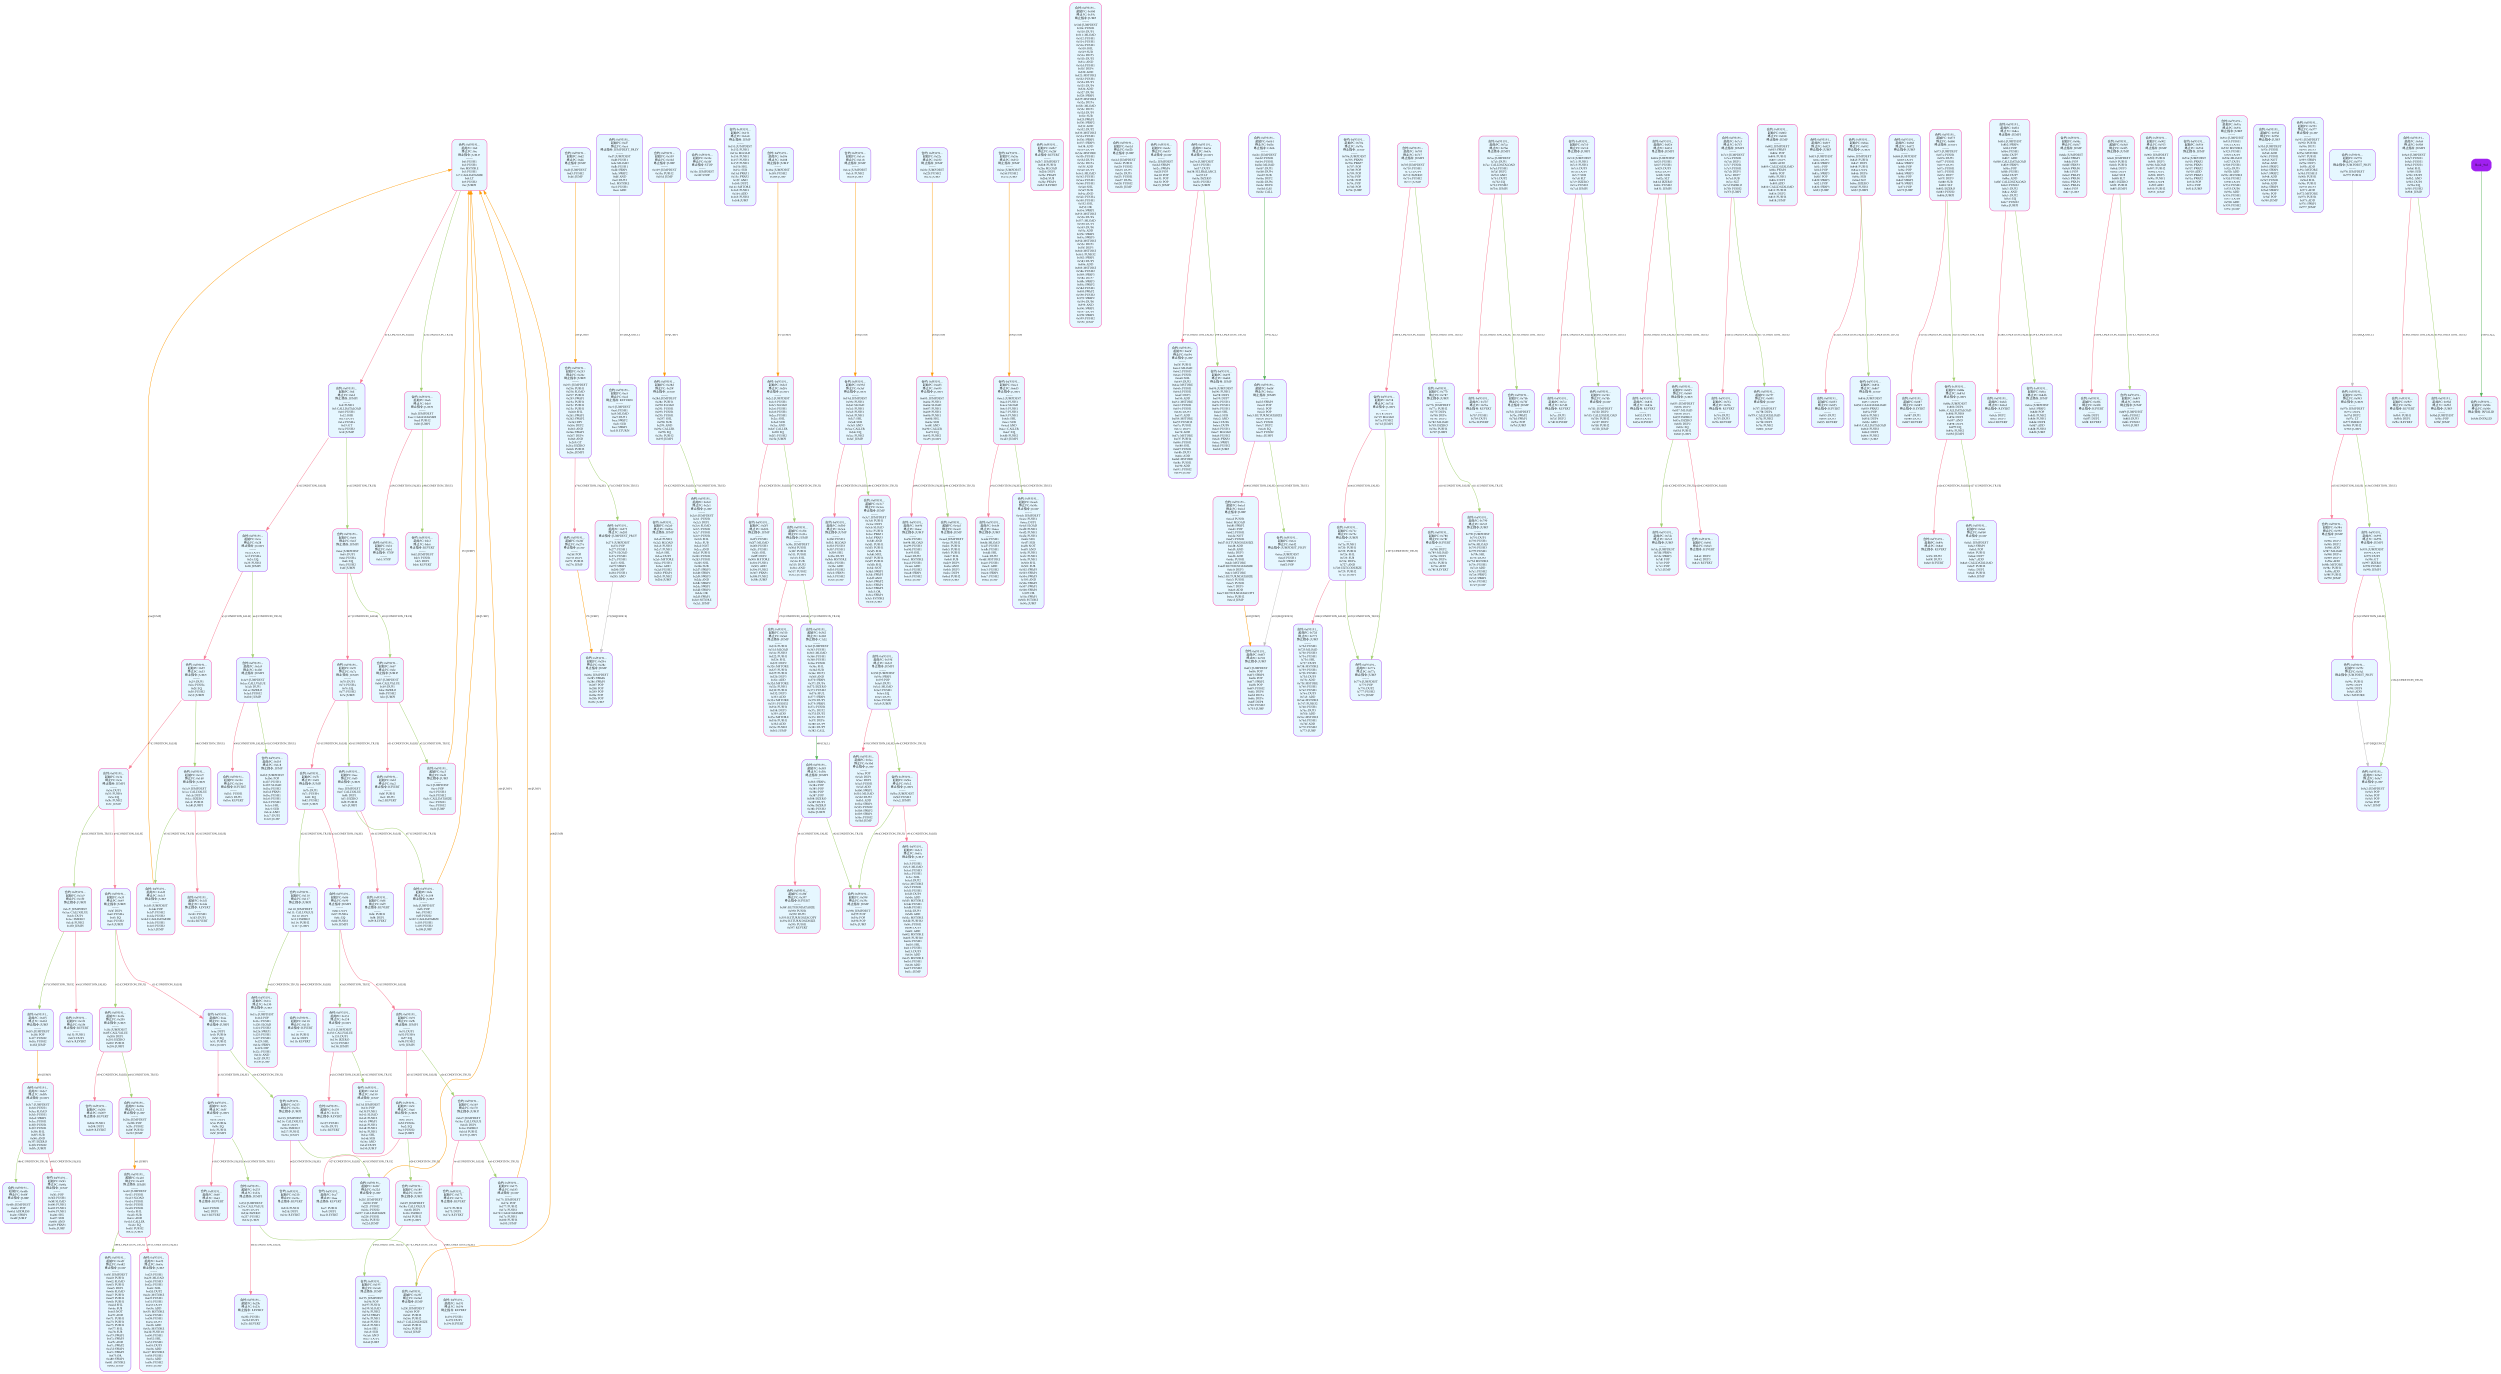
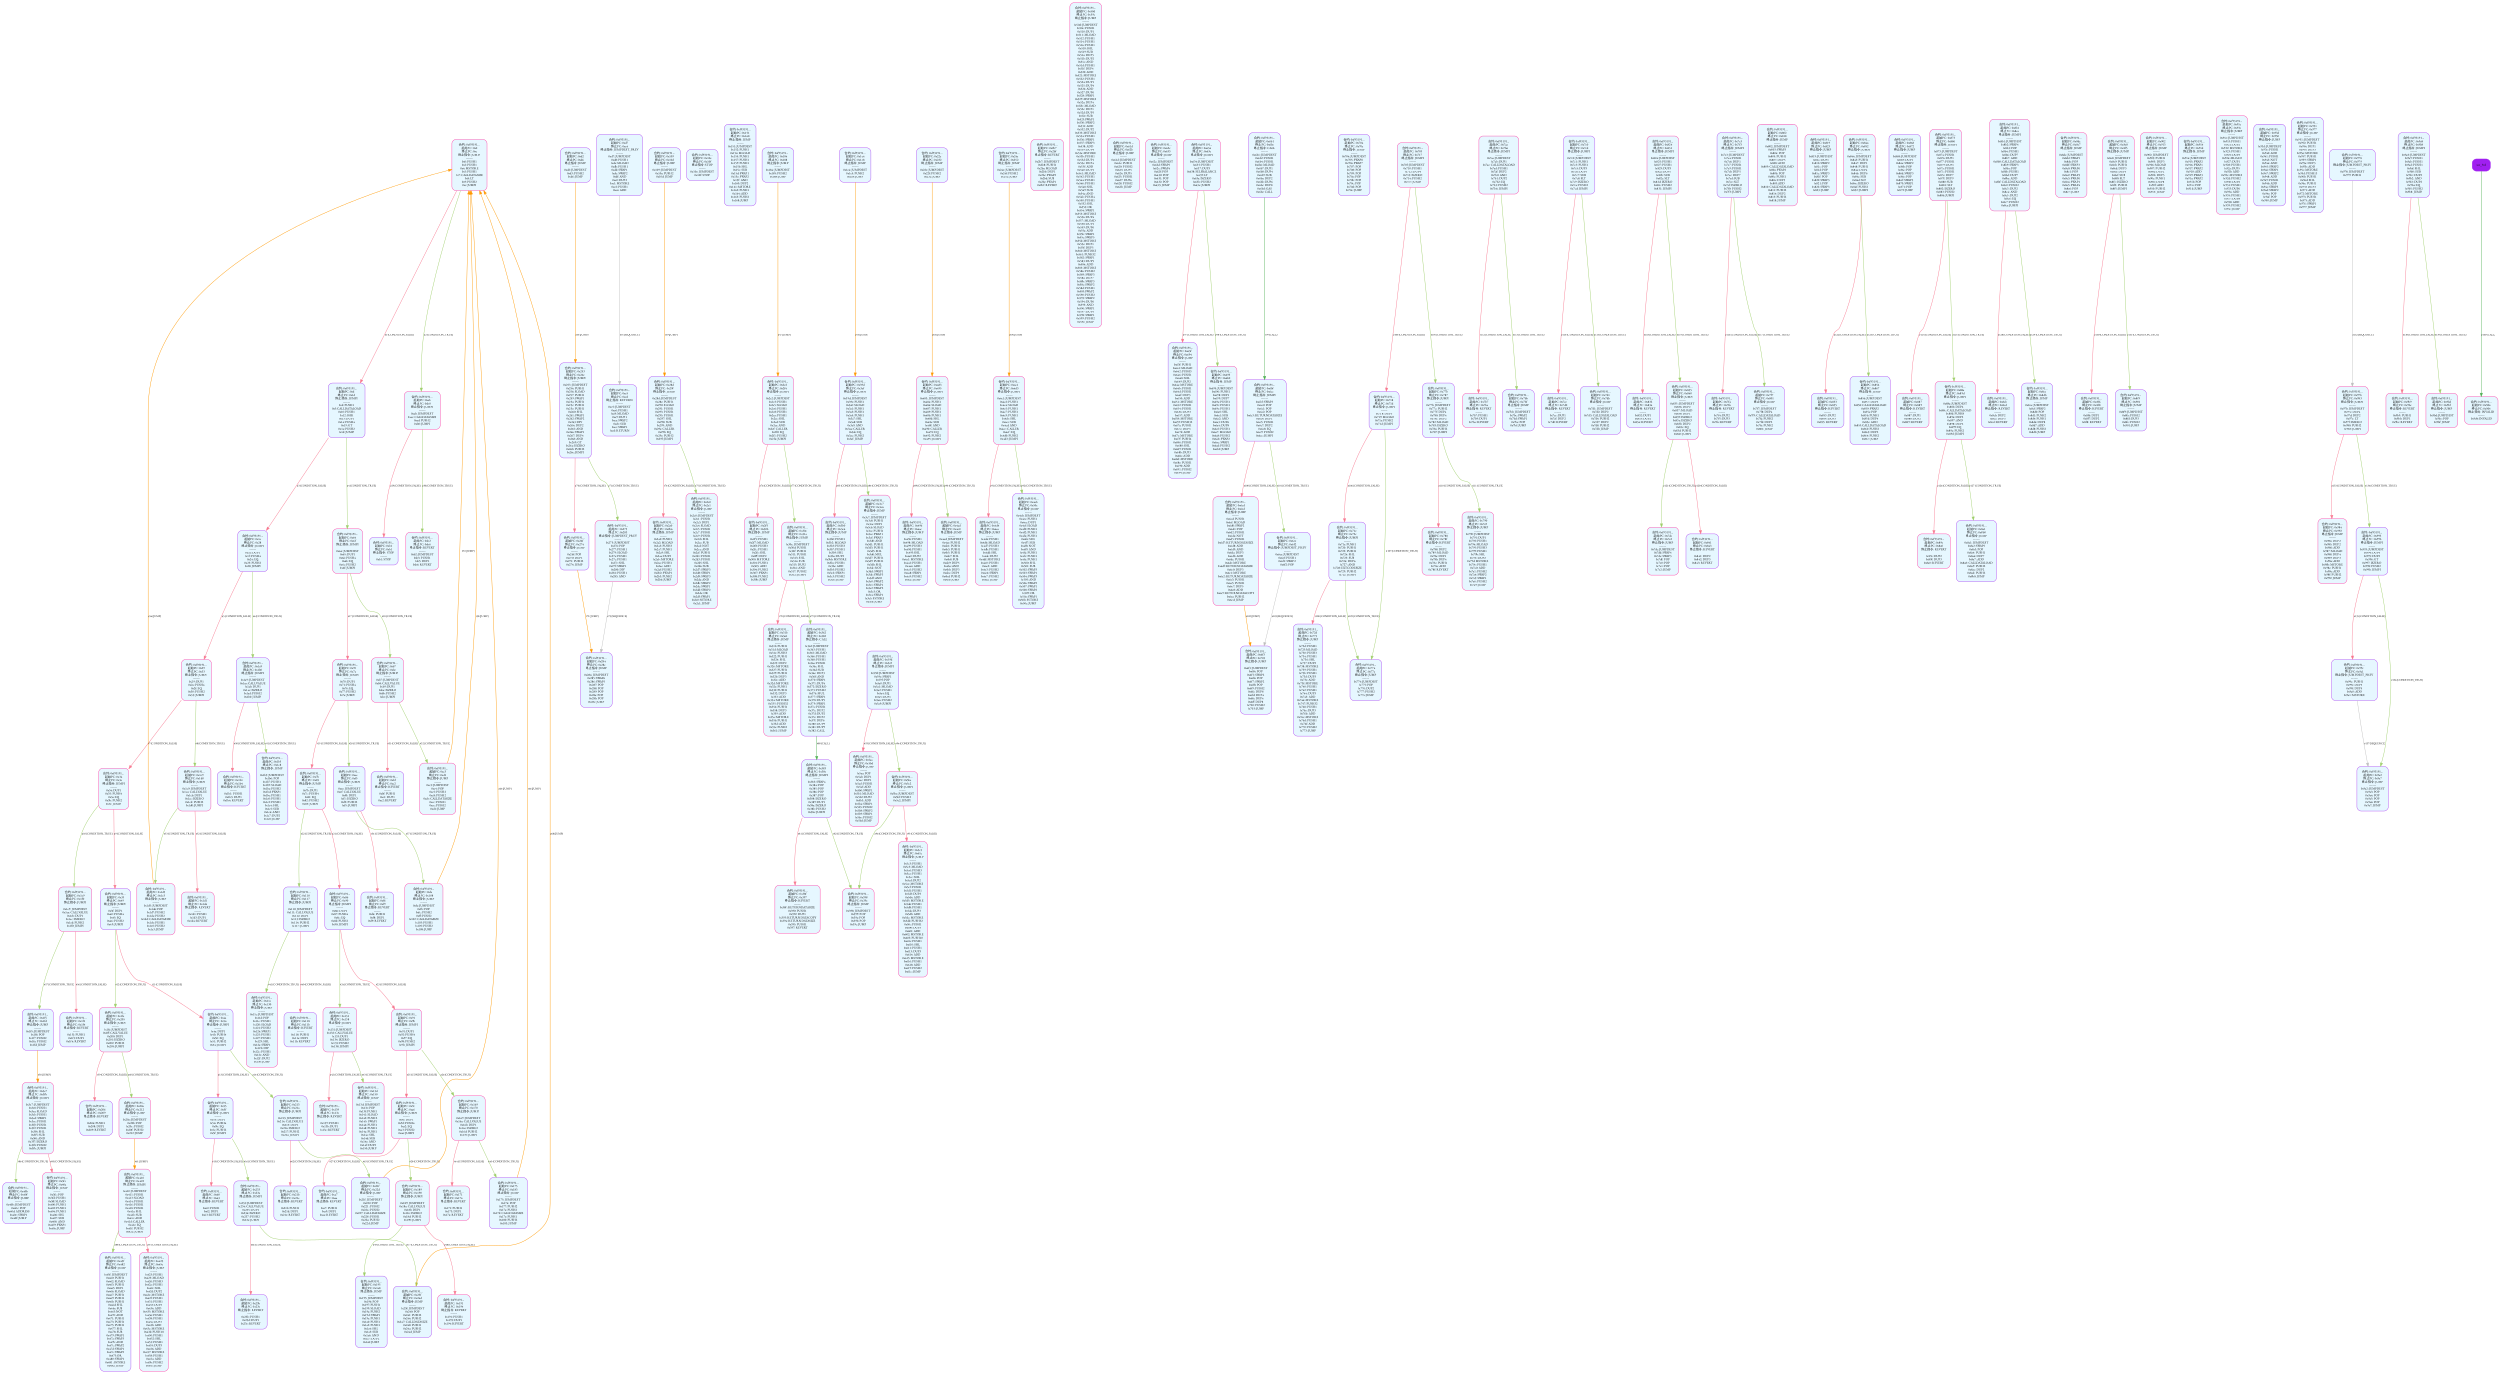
(2481, 165) -> (2481, 165)
